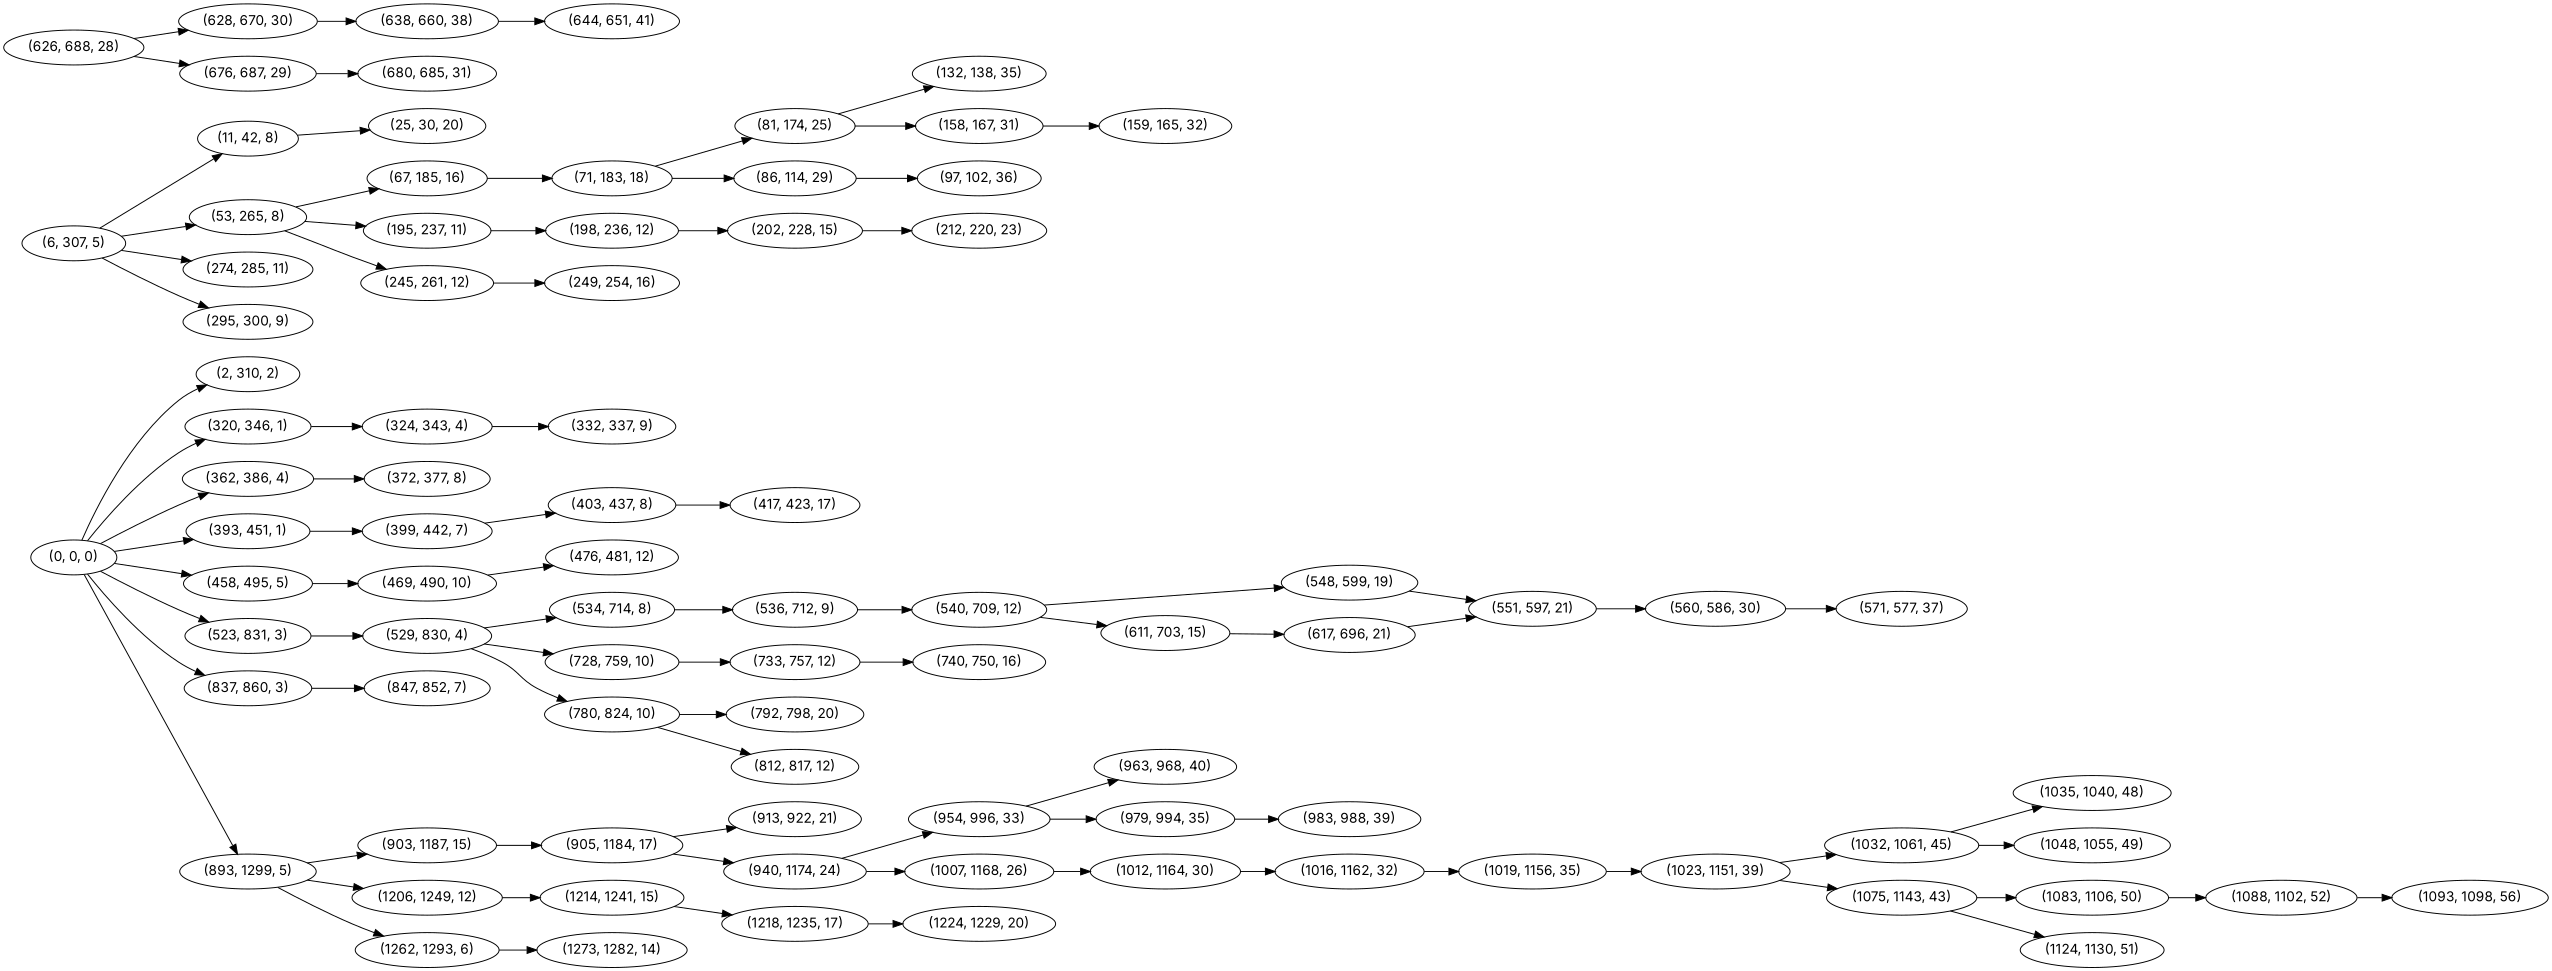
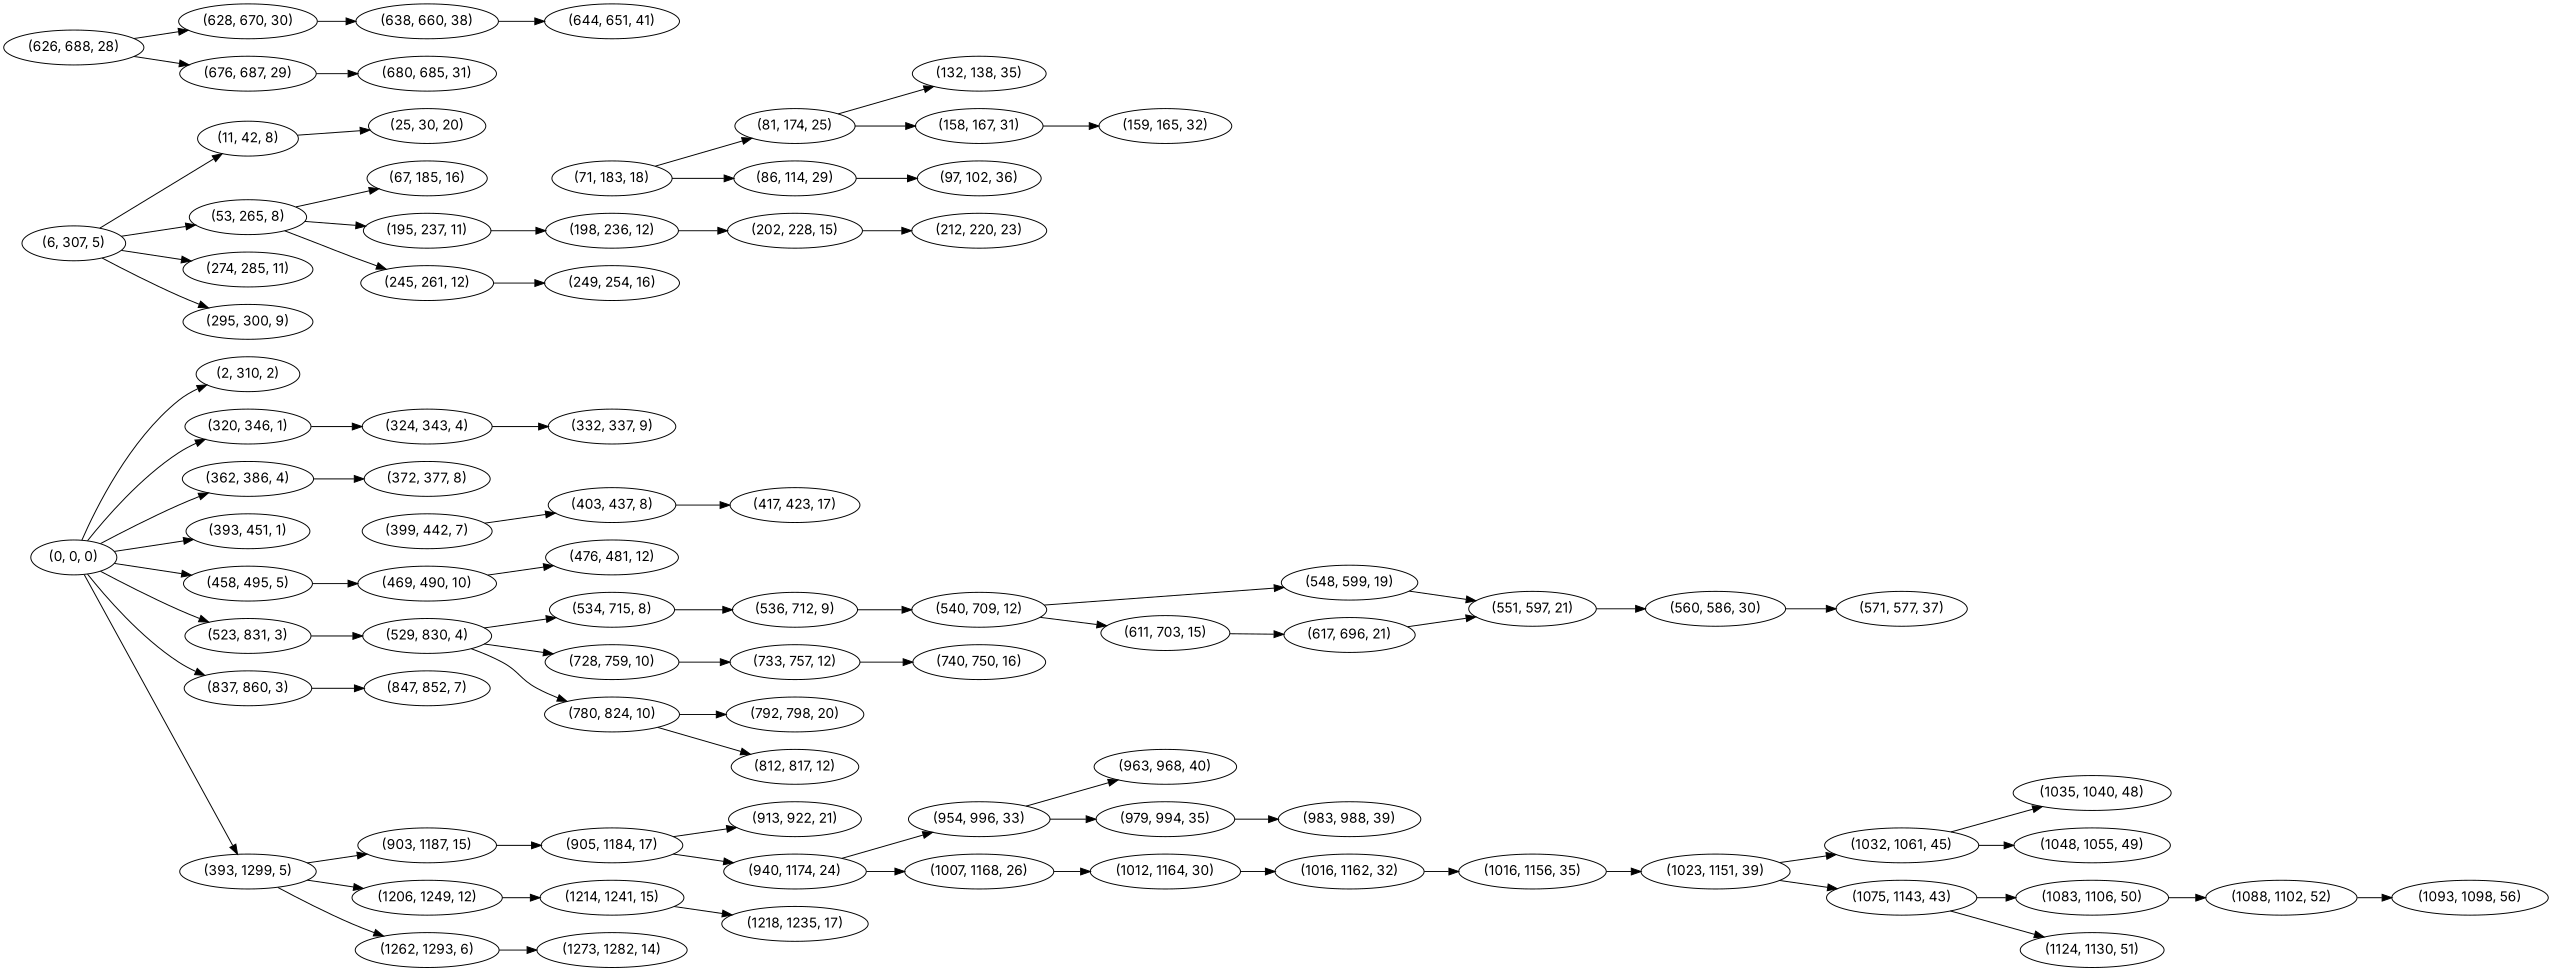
(515, 178) -> none
(331, 531) -> none
(612, 610) -> (612, 610)
(248, 872) -> (248, 872)
(1532, 872) -> (1532, 872)
(979, 924) -> none
